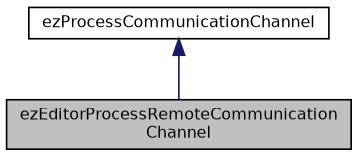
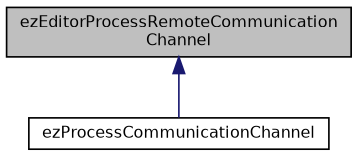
(179, 78) -> (179, 96)
